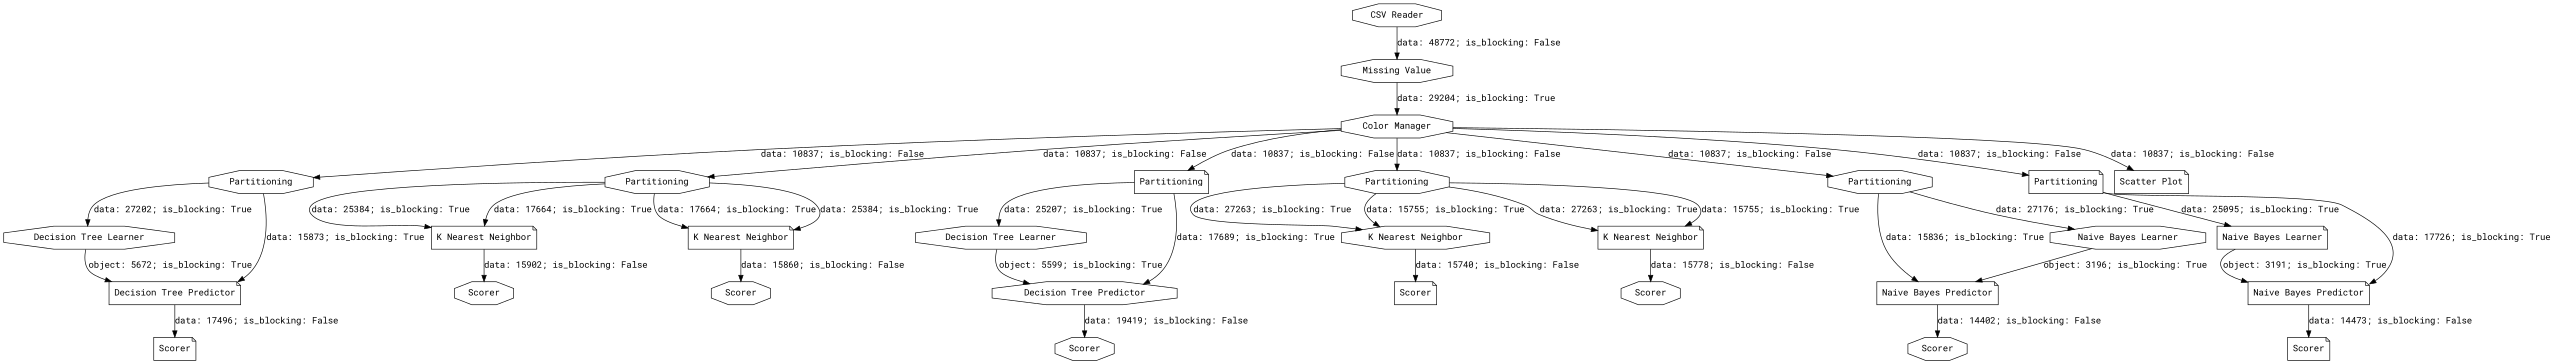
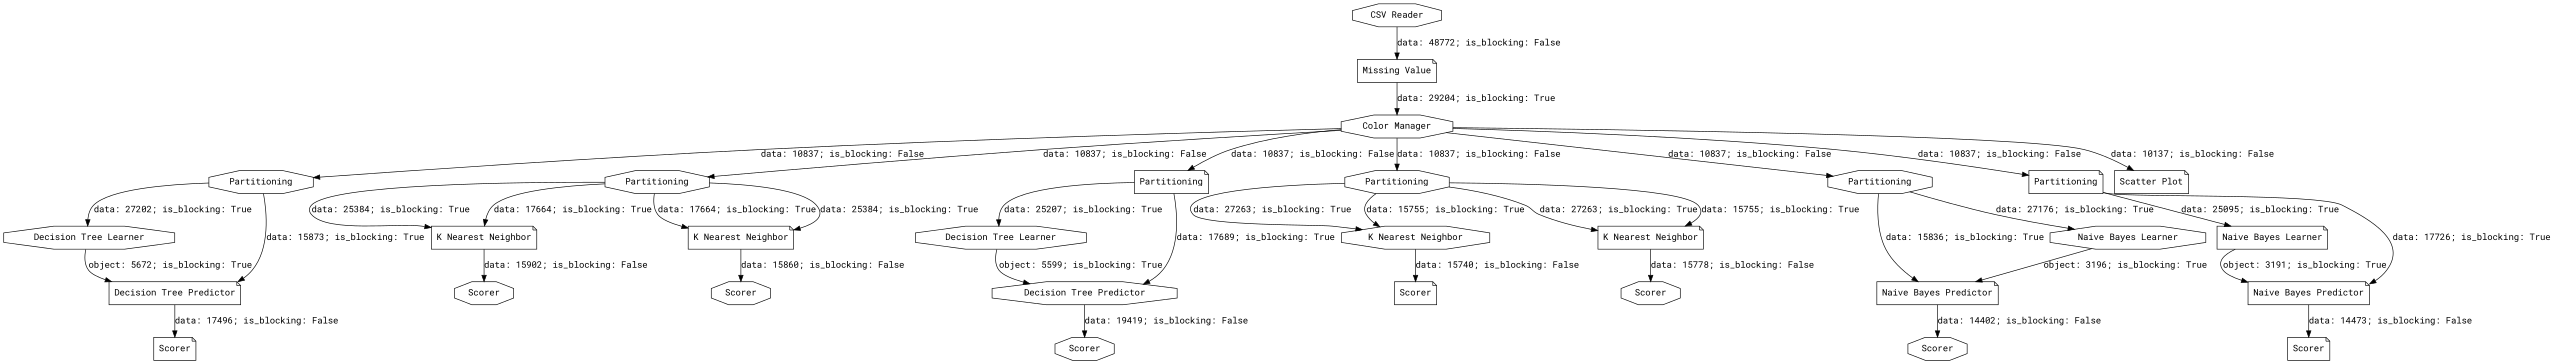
(1397, 71) -> (1397, 71)
(2192, 154) -> (2192, 154)
